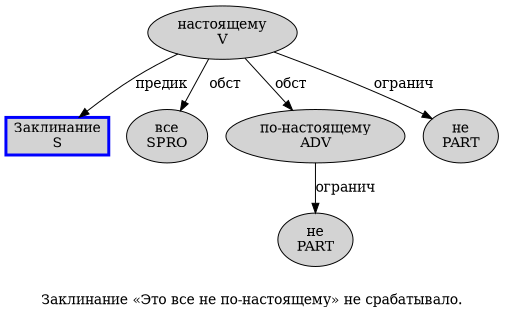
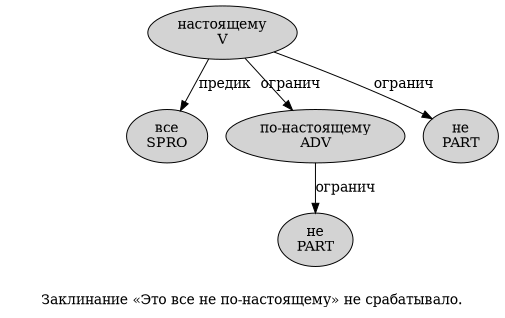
(225, 84) -> (225, 84)
(291, 84) -> (291, 84)
(57, 136) -> none
